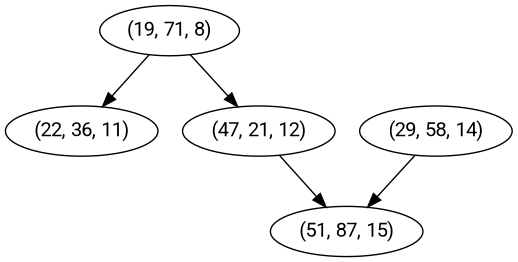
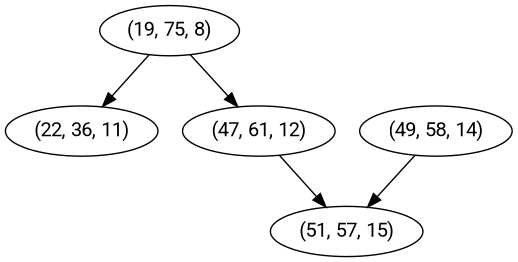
(170, 31) -> (170, 31)
(259, 131) -> (259, 131)
(436, 131) -> (436, 131)
(347, 231) -> (347, 231)
